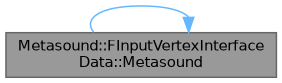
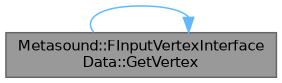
(141, 55) -> (141, 55)
